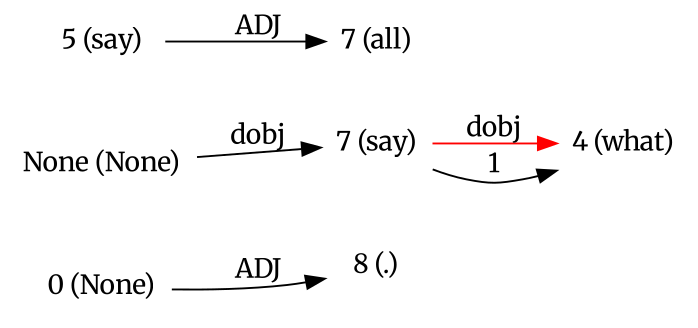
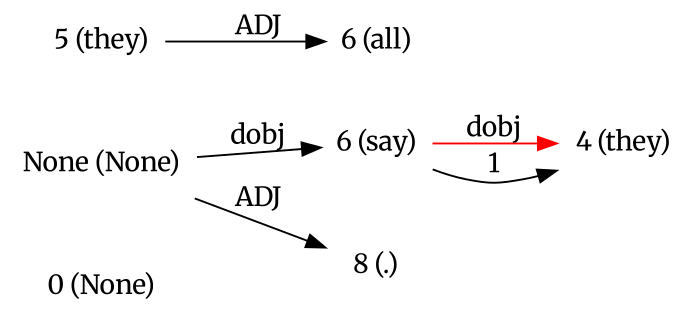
(102, 42) -> (102, 42)
(377, 42) -> (377, 42)
(377, 143) -> (377, 143)
(624, 143) -> (624, 143)
(239, 289) -> (251, 220)
